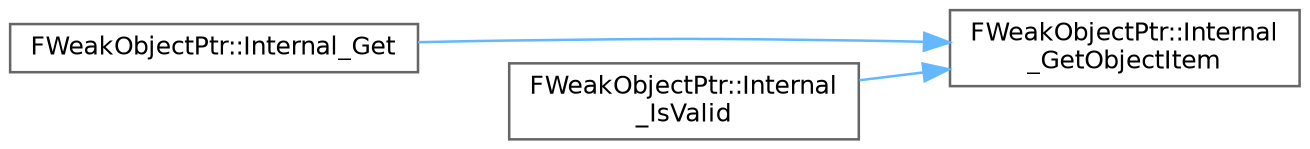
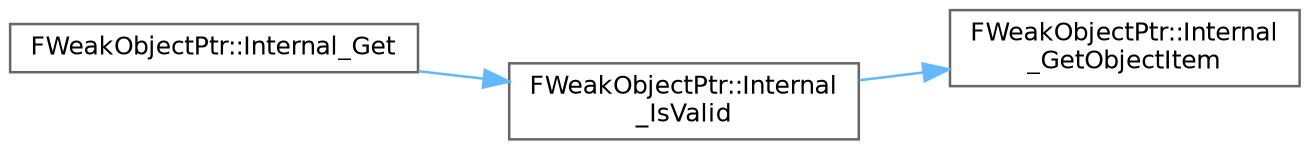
(671, 39) -> (451, 75)
